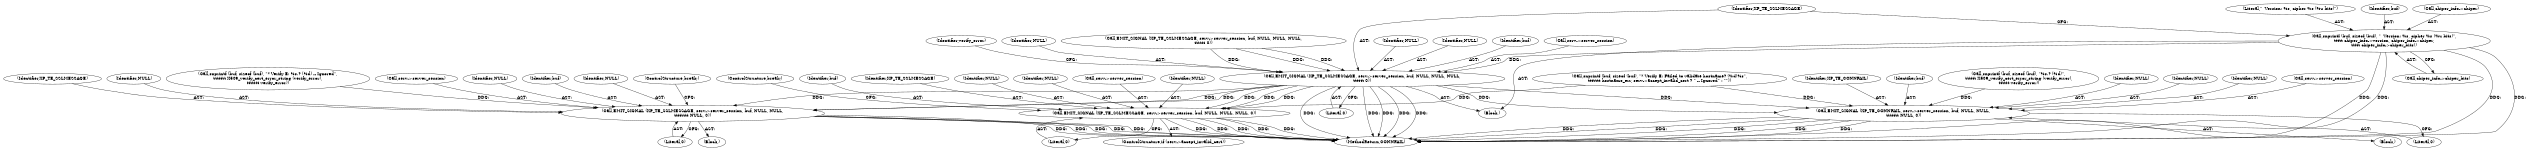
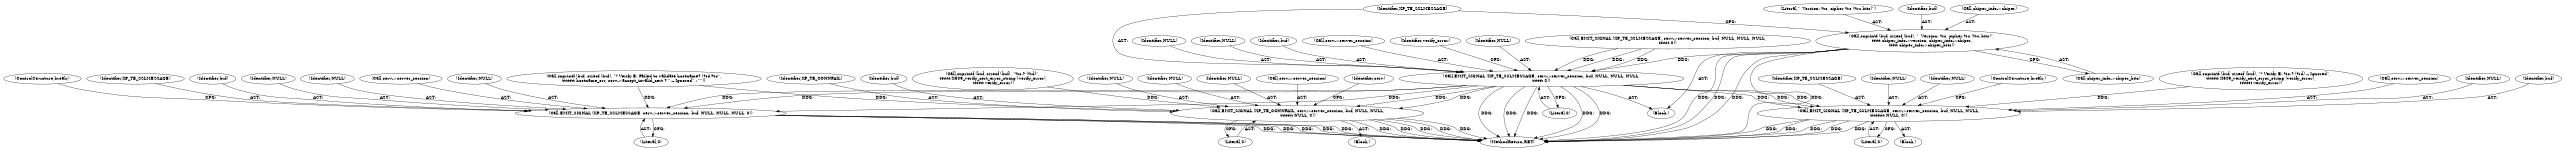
none -> (1369, 79)
(1174, 142) -> none
(1376, 142) -> (1512, 142)
